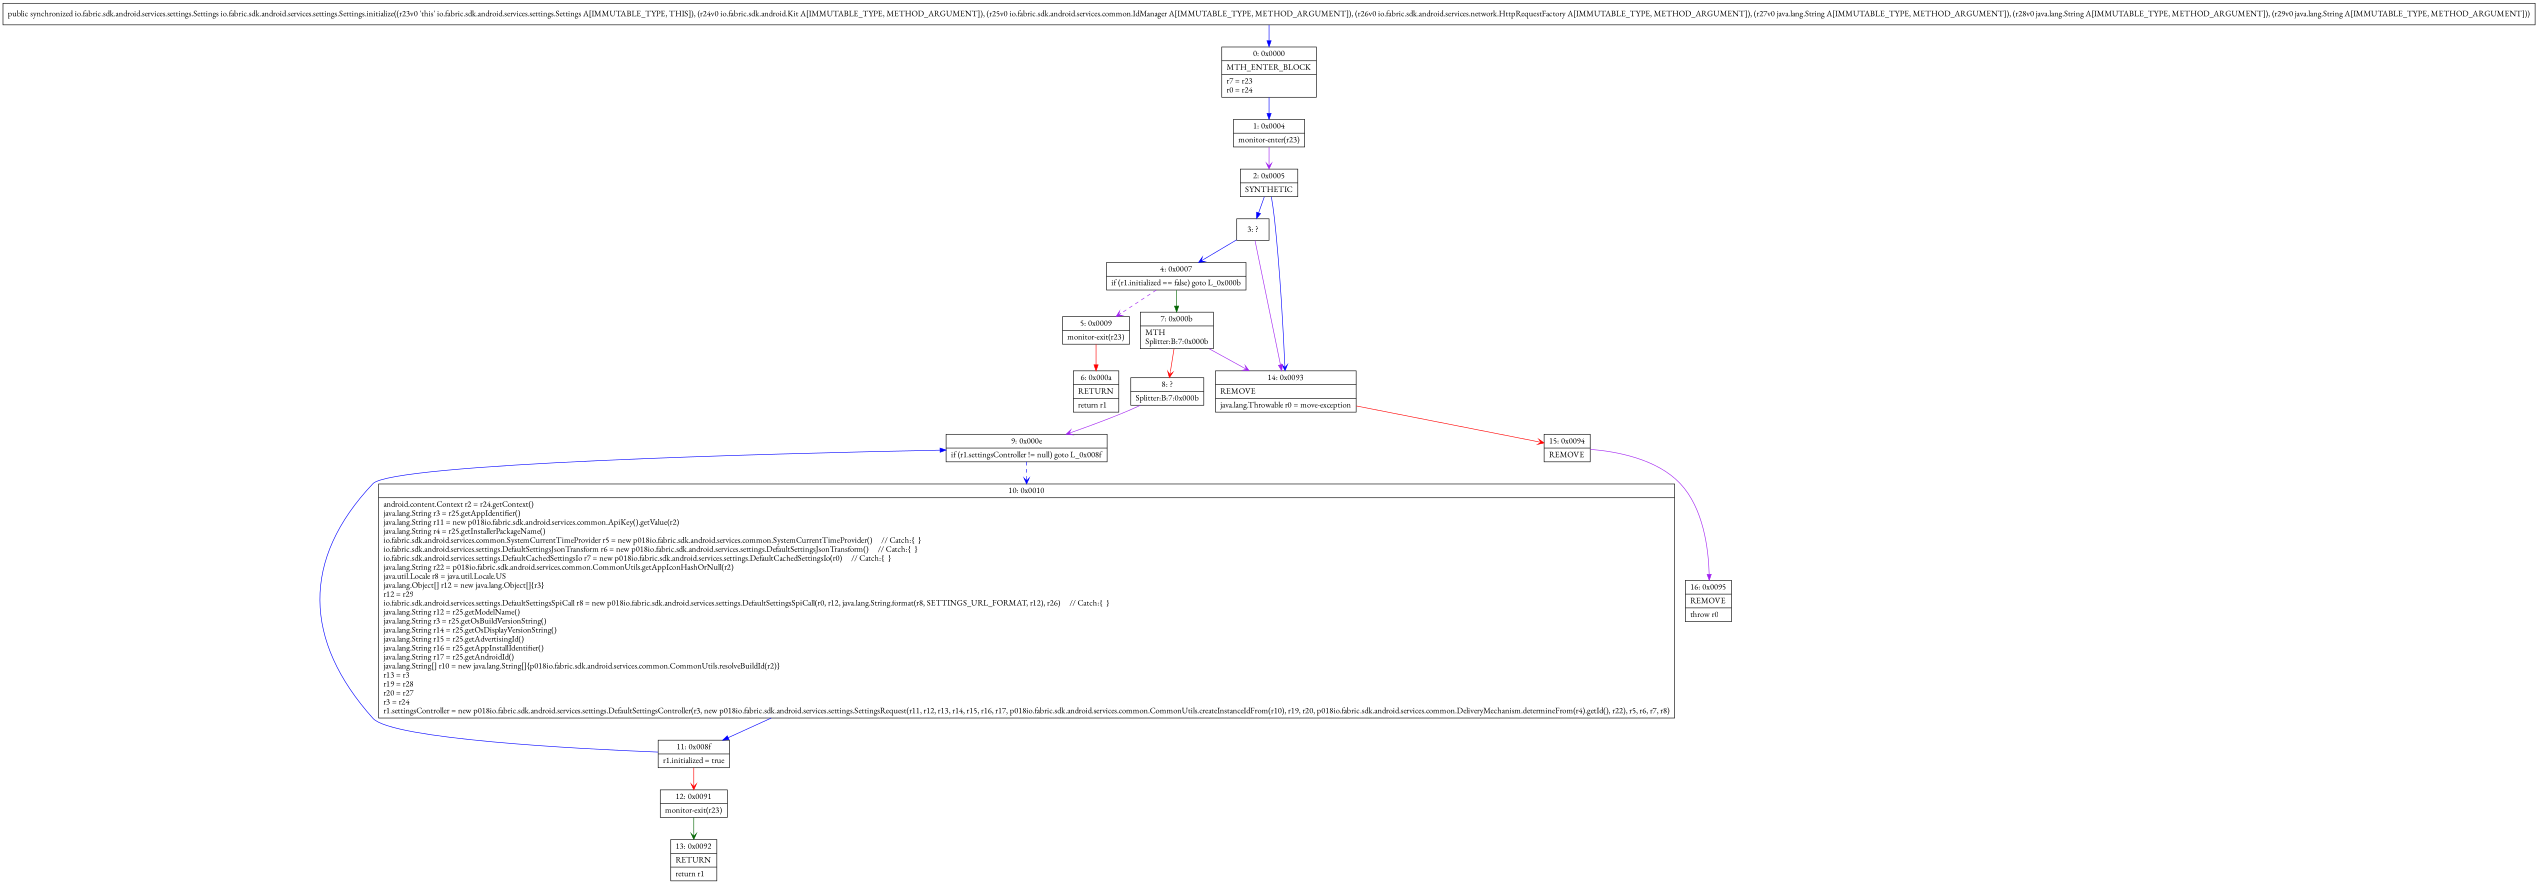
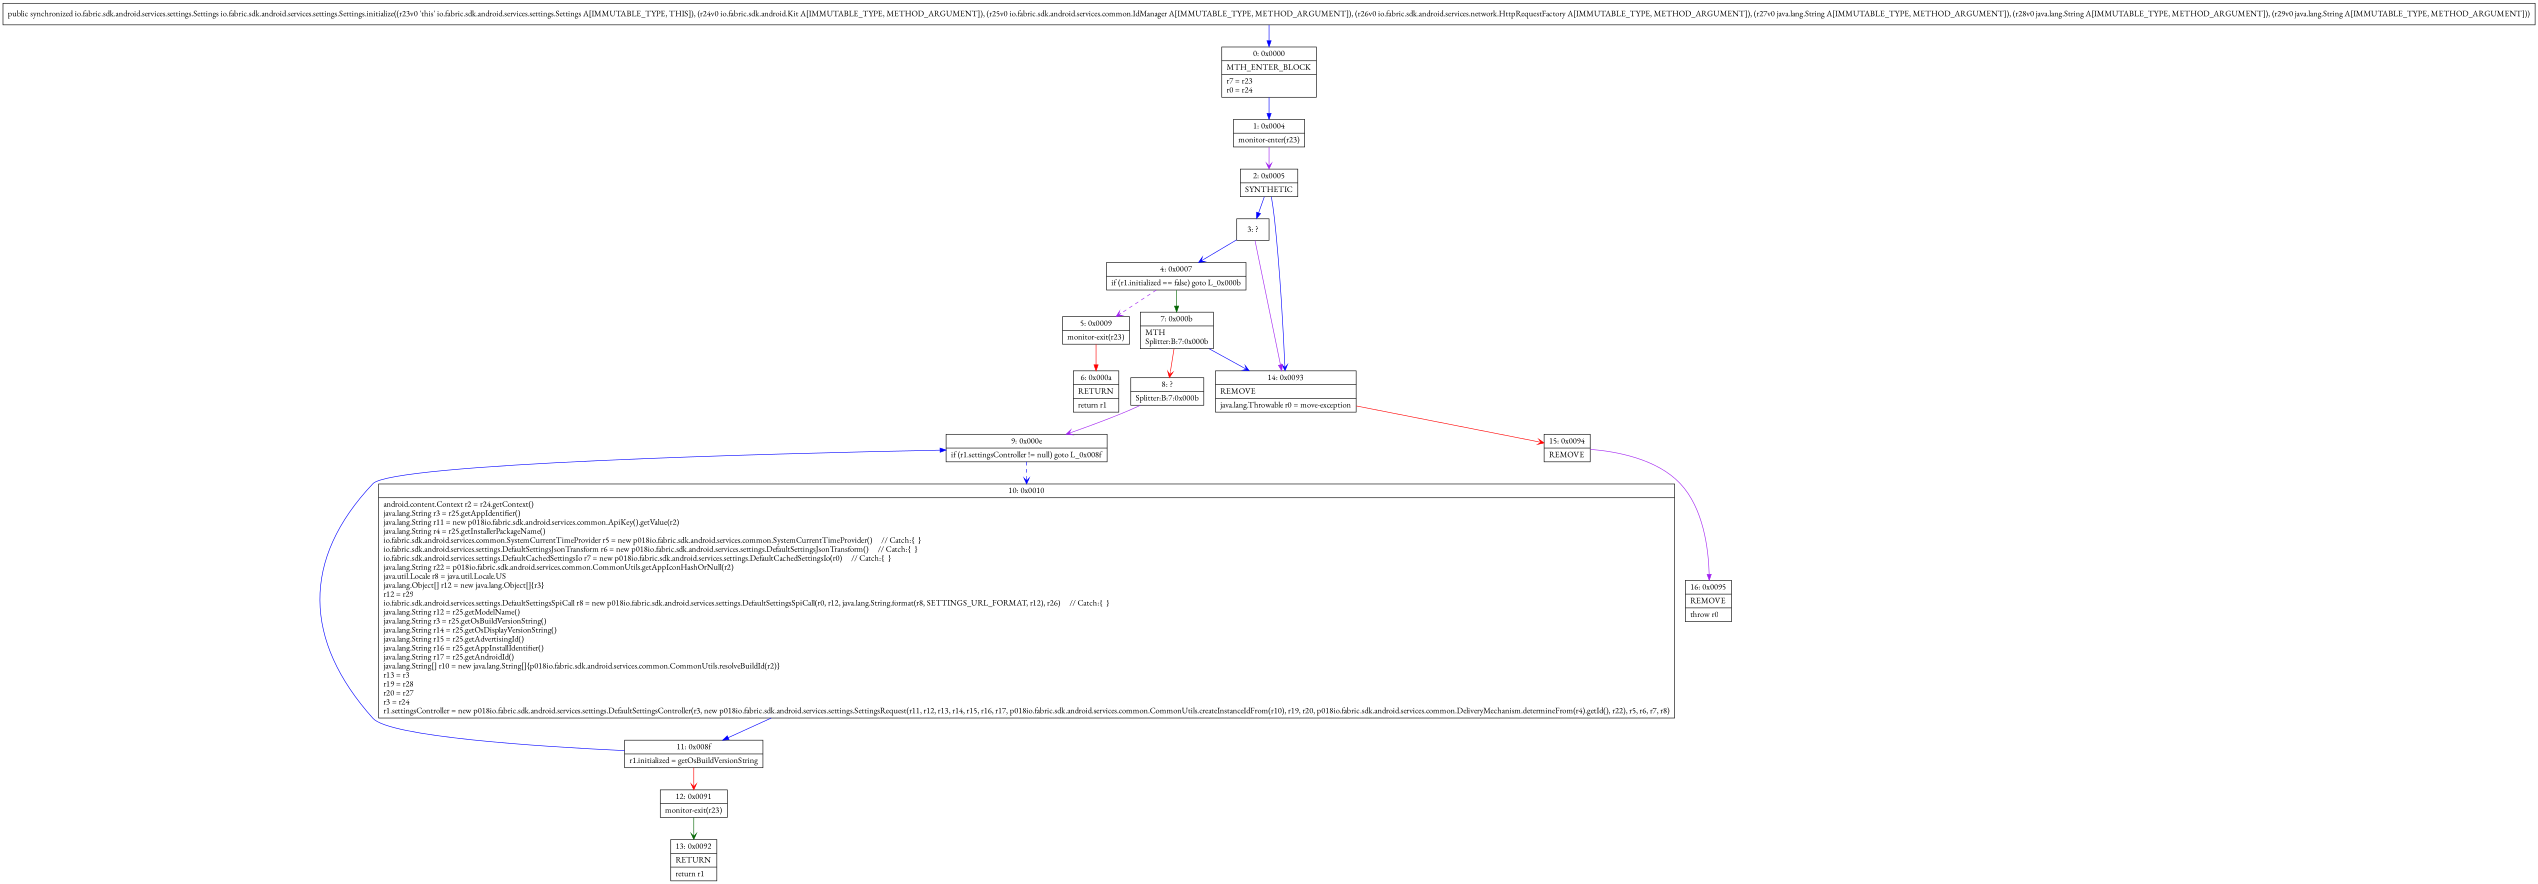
(1227, 358) -> (1227, 358)
(694, 761) -> (694, 761)
